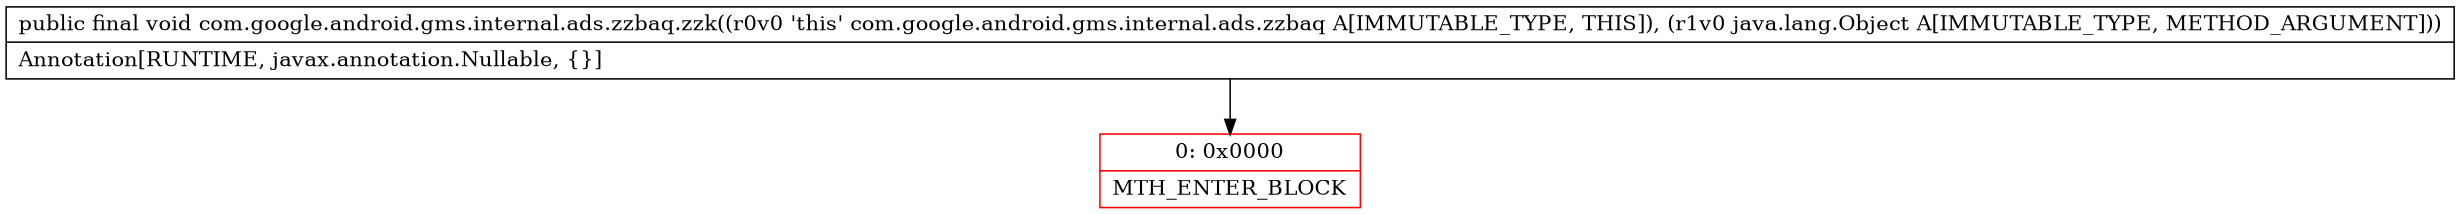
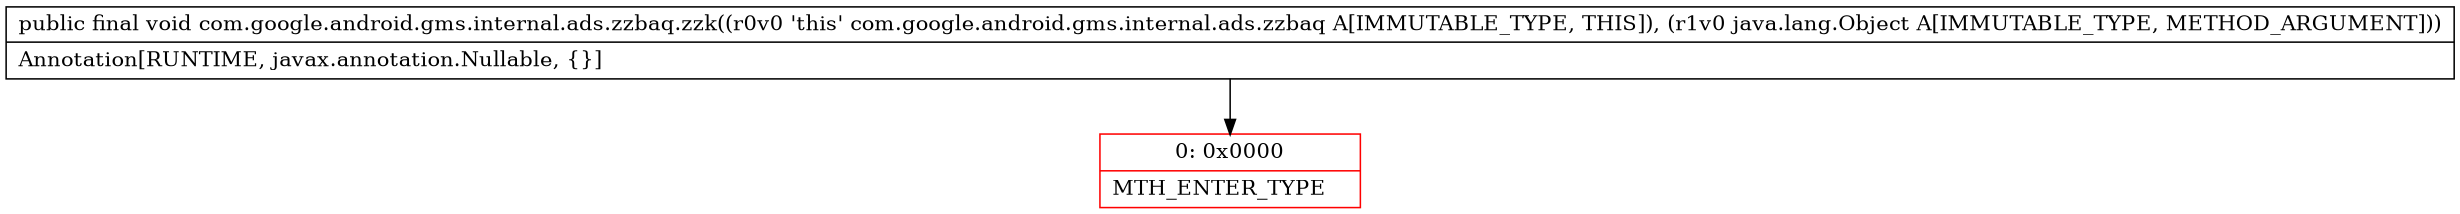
(1230, 188) -> (1219, 188)
